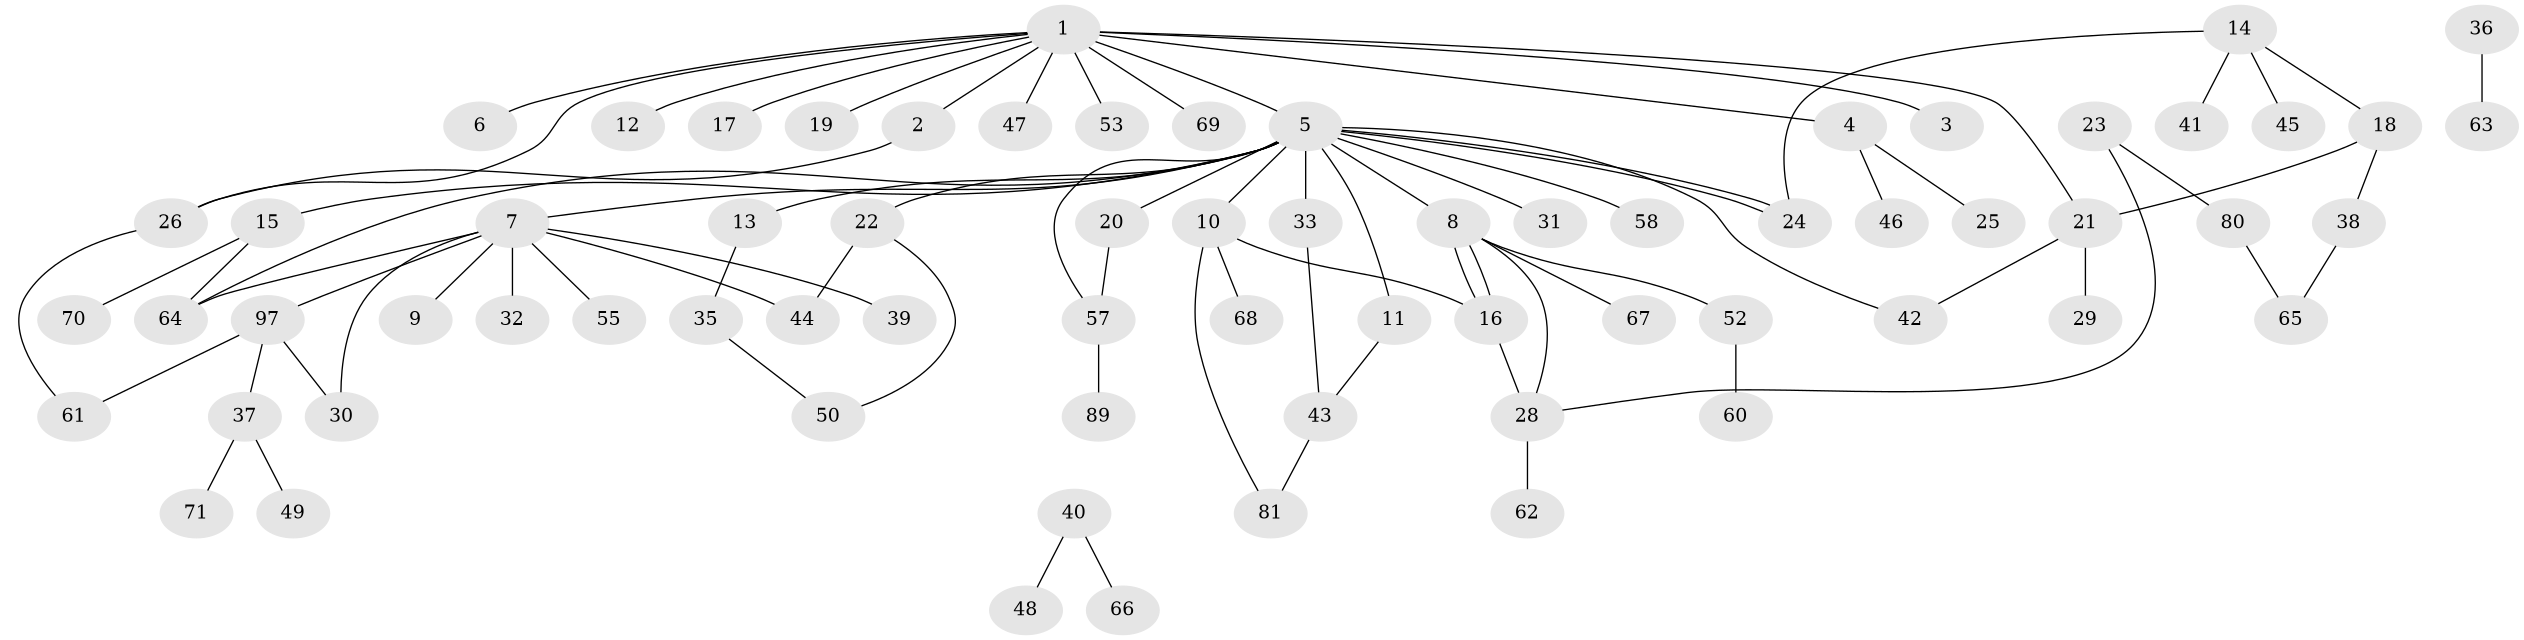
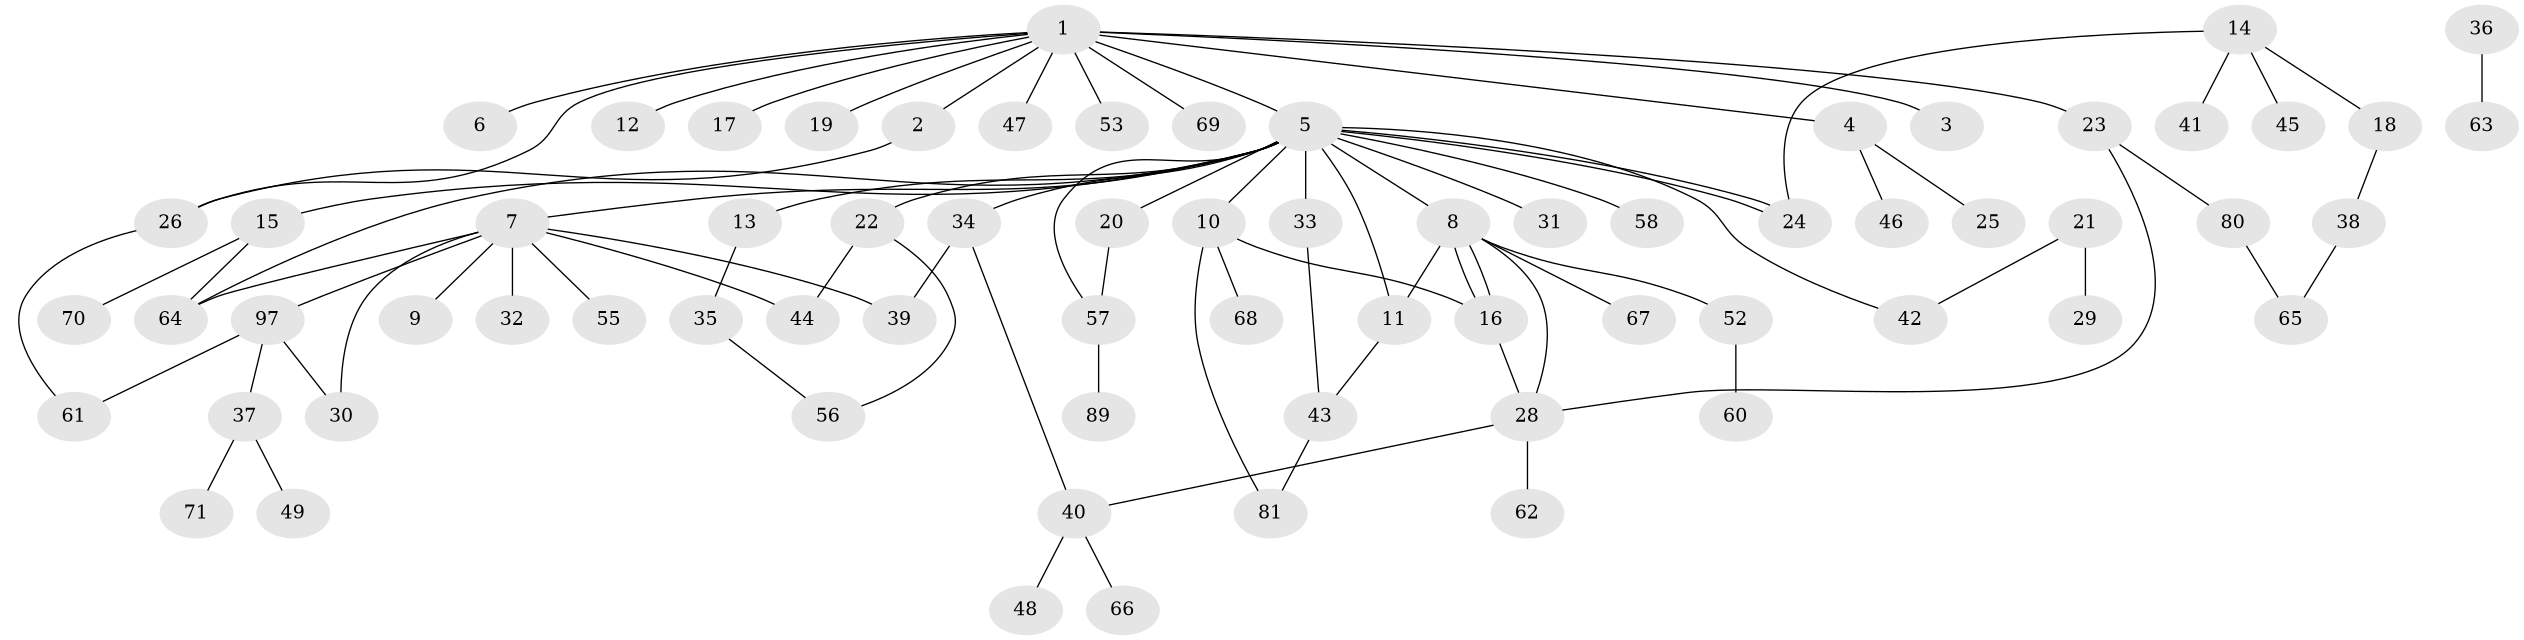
(1612, 55) -> (1658, 59)
(2240, 182) -> none
none -> (964, 223)
none -> (1424, 272)
(828, 417) -> (828, 417)
none -> (1311, 463)
